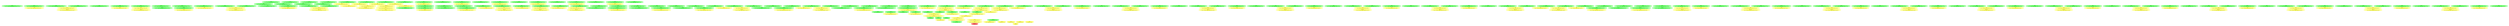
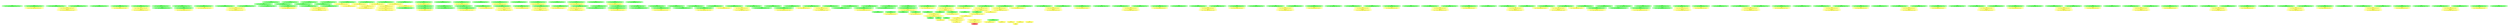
(957, 22) -> (957, 22)
